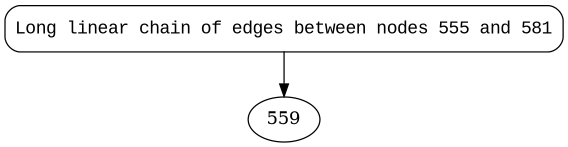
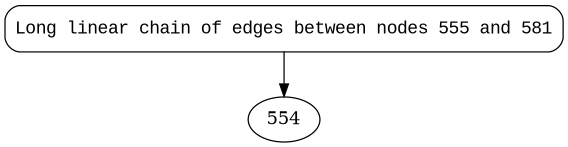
(284, 120) -> (284, 120)
